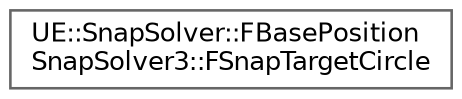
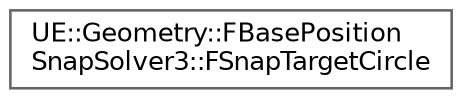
(231, 49) -> (231, 49)
